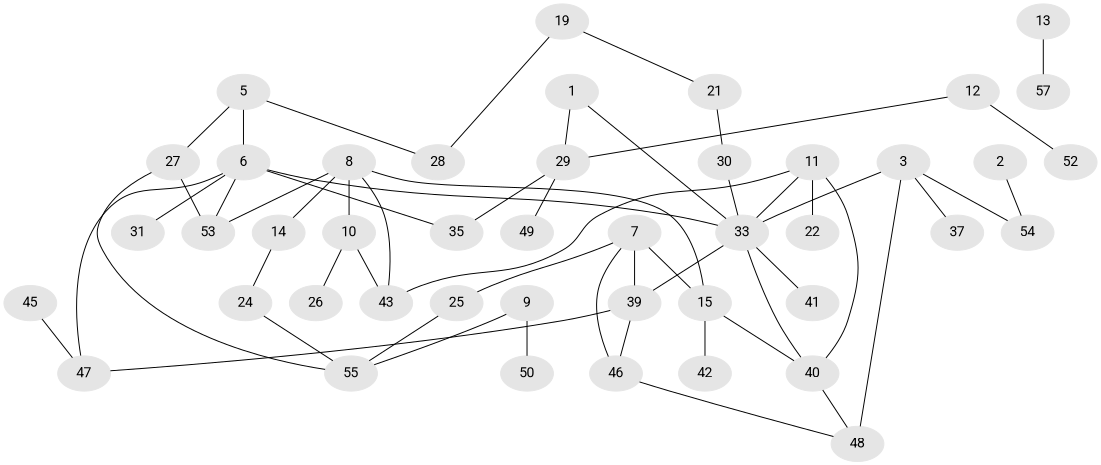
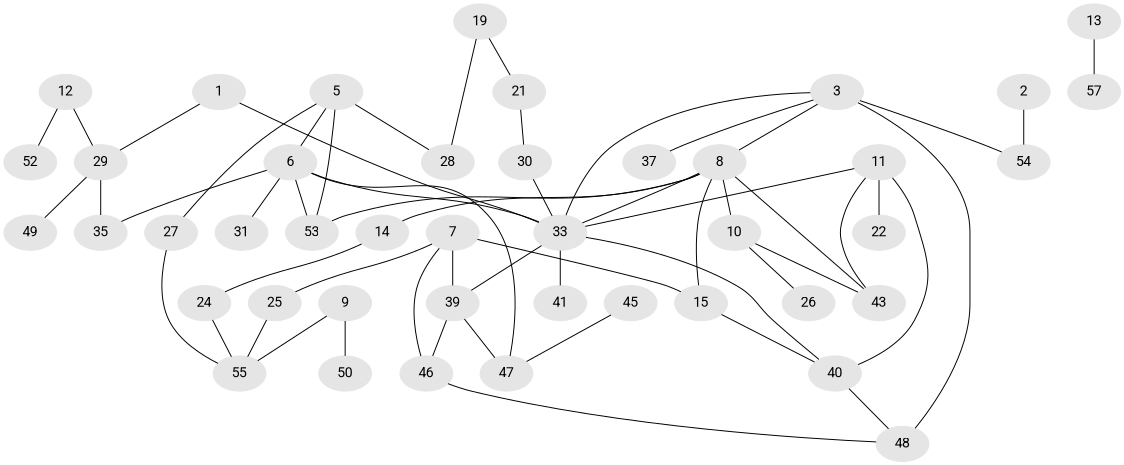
none -> (778, 127)
(188, 192) -> (329, 163)
none -> (641, 199)
(705, 374) -> none
